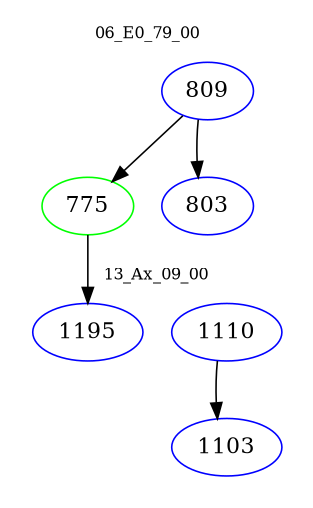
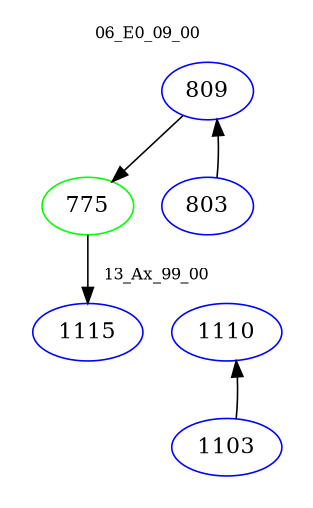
(148, 34) -> (148, 34)
(197, 141) -> (218, 157)
(157, 276) -> (157, 276)
(88, 332) -> (88, 332)
(216, 382) -> (237, 398)
